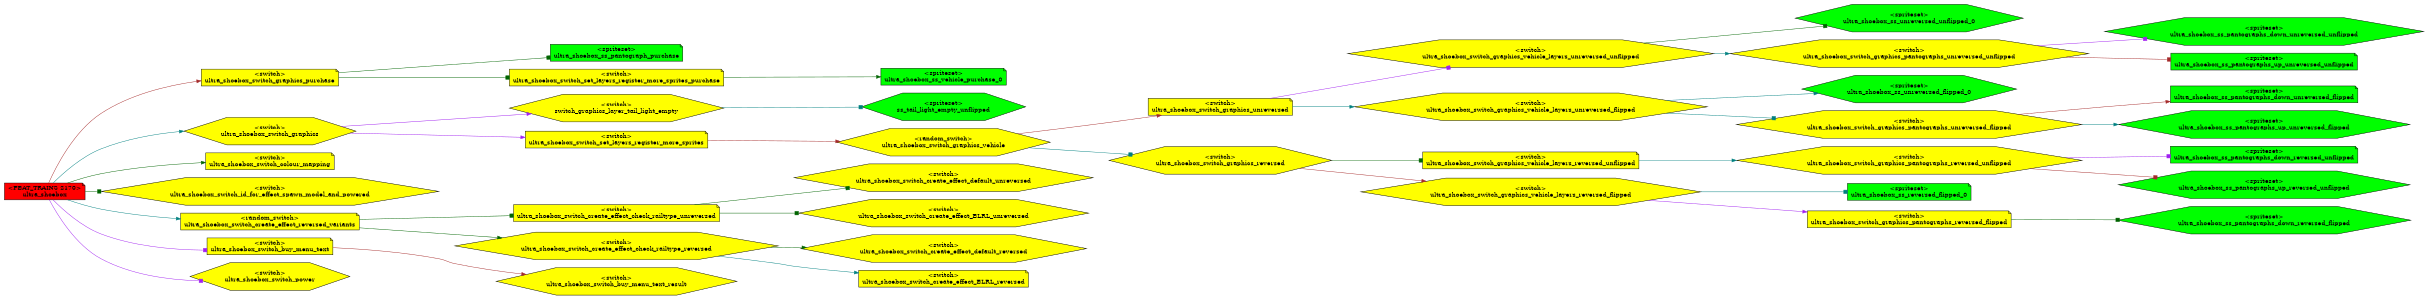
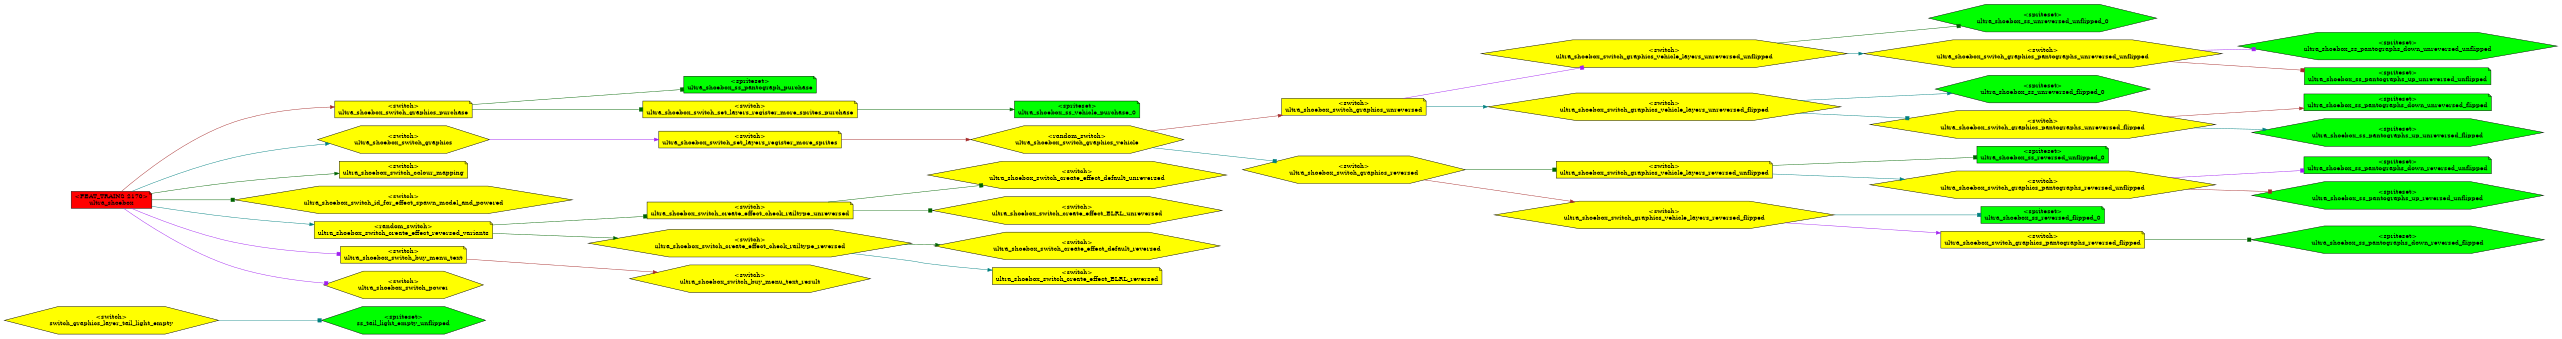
(434, 120) -> none
none -> (2043, 155)
